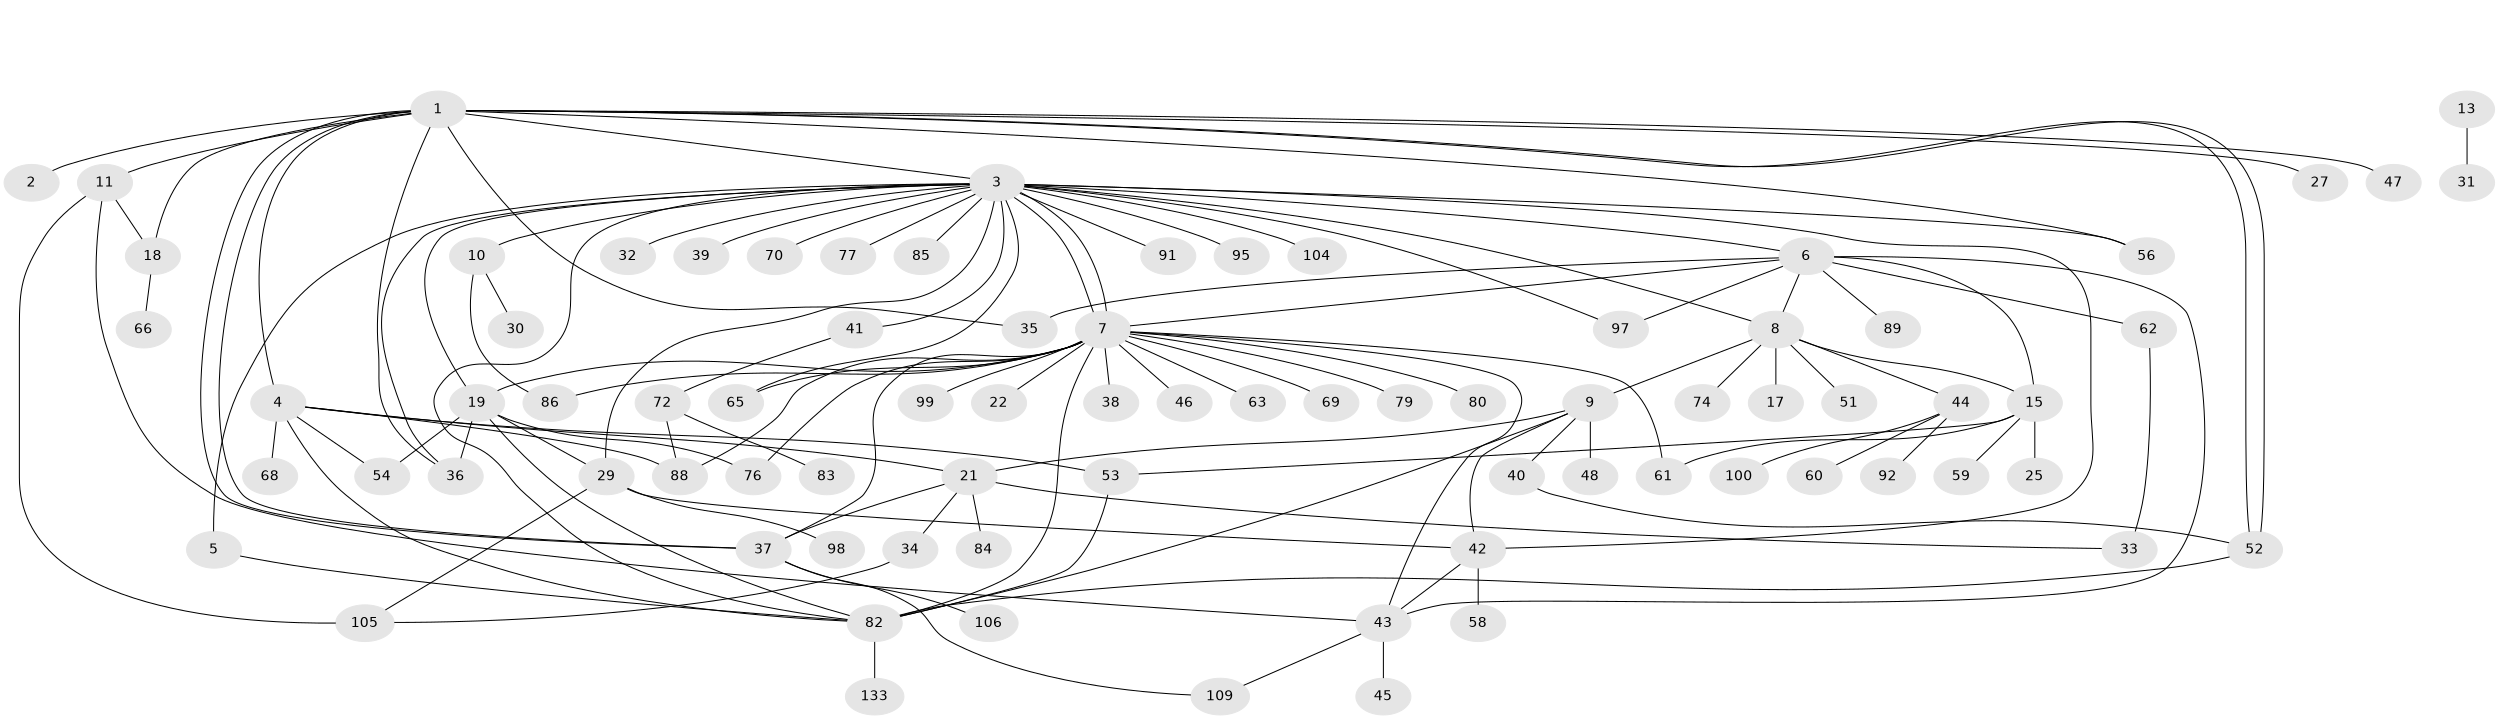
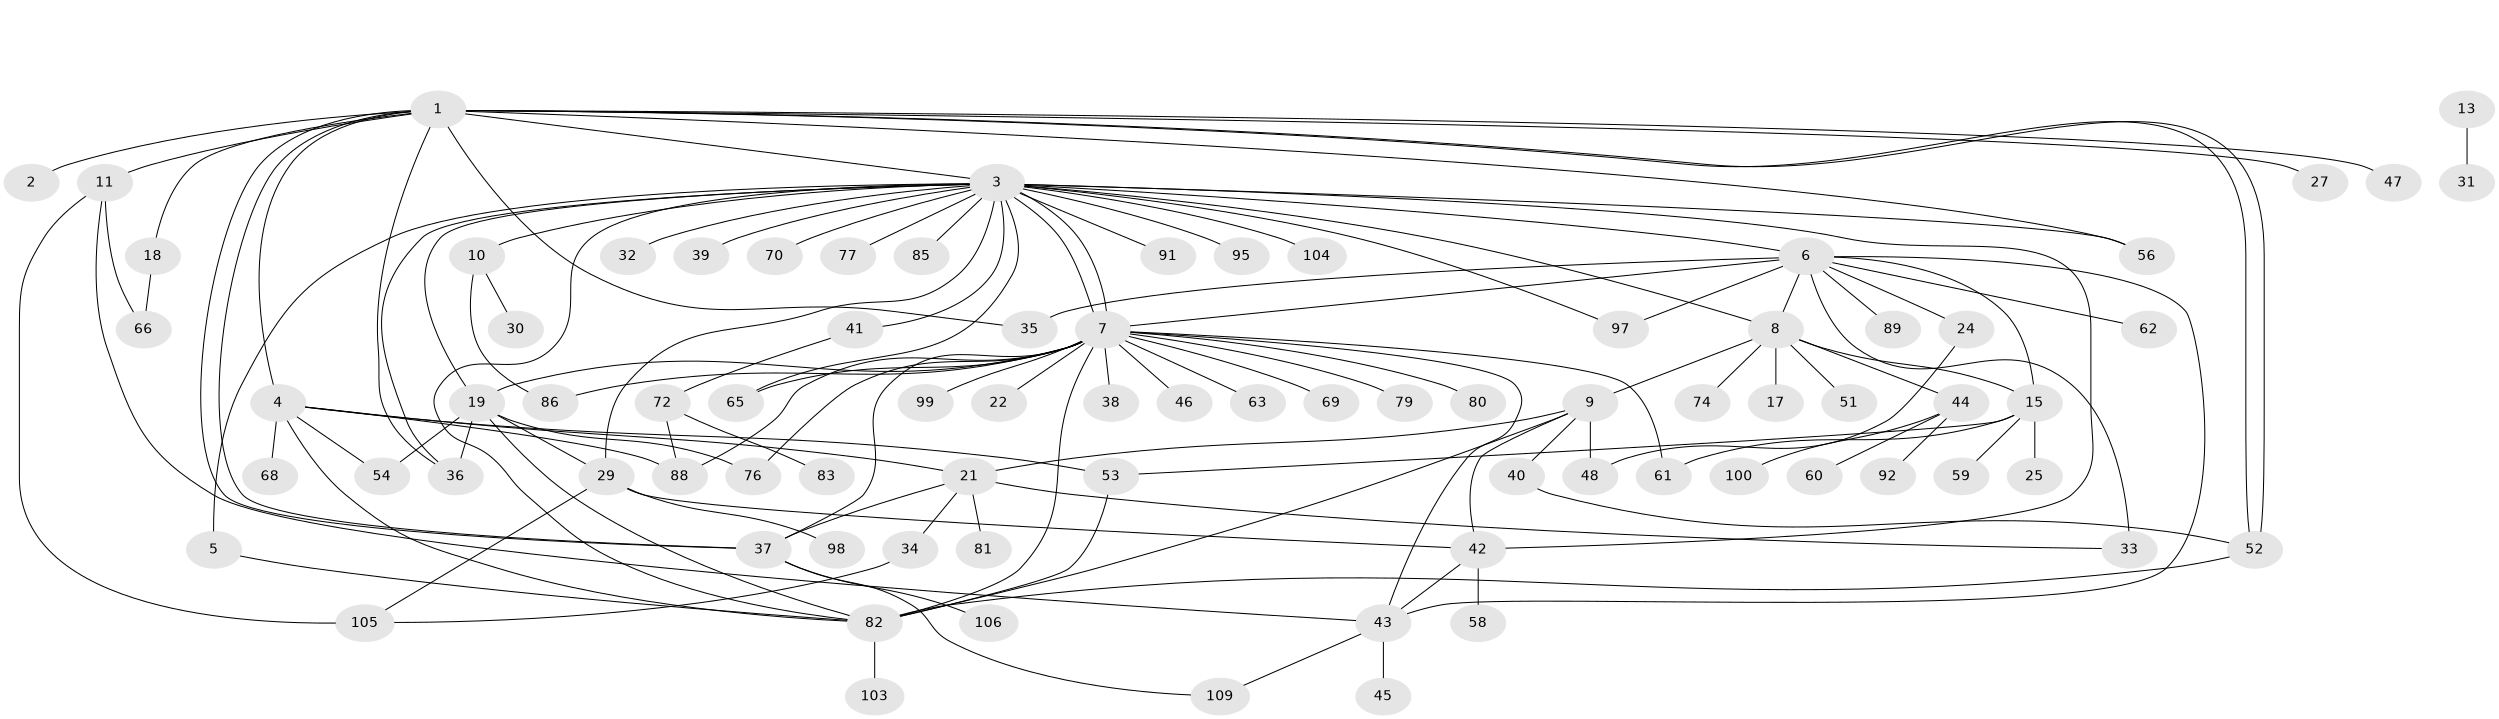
(129, 220) -> (112, 259)
none -> (1967, 330)
(2149, 440) -> (2001, 360)
(984, 550) -> (984, 550)
(875, 697) -> (875, 697)
